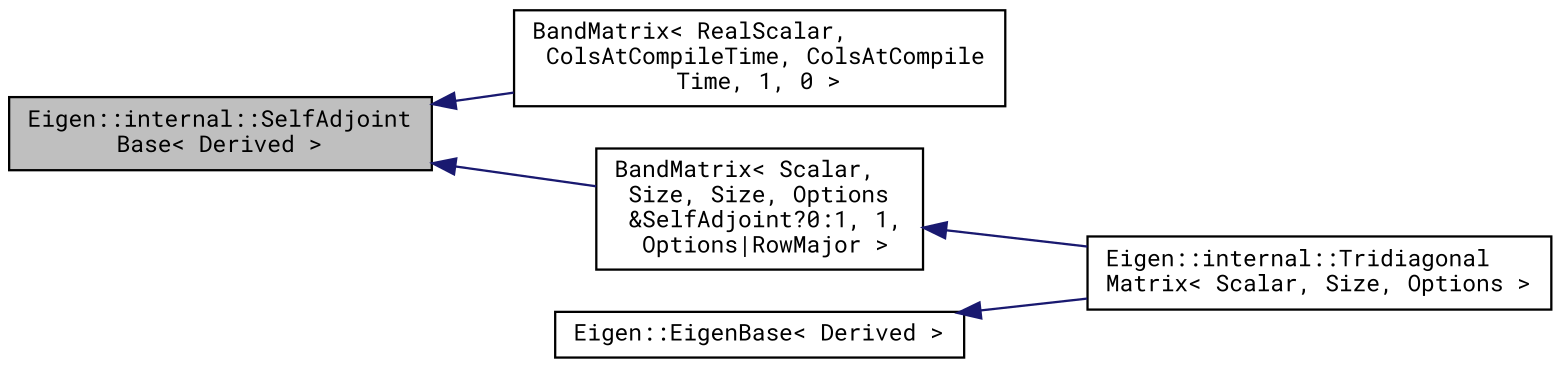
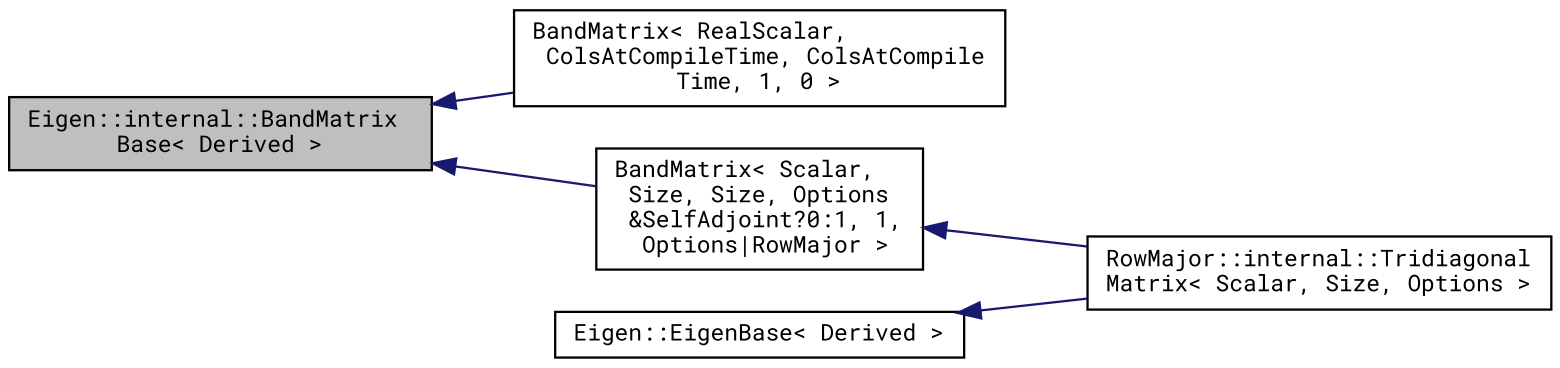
(220, 134) -> (220, 134)
(1319, 273) -> (1319, 273)
